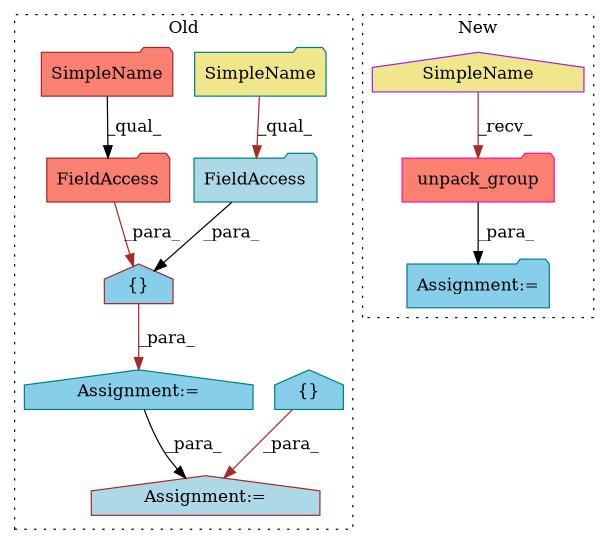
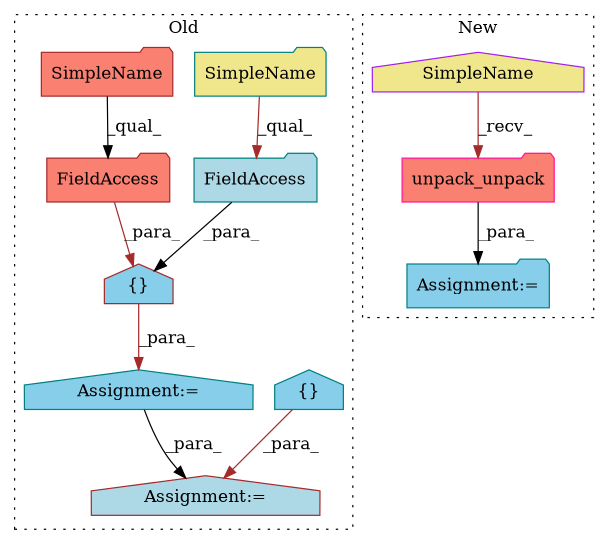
(478, 180) -> (478, 180)
